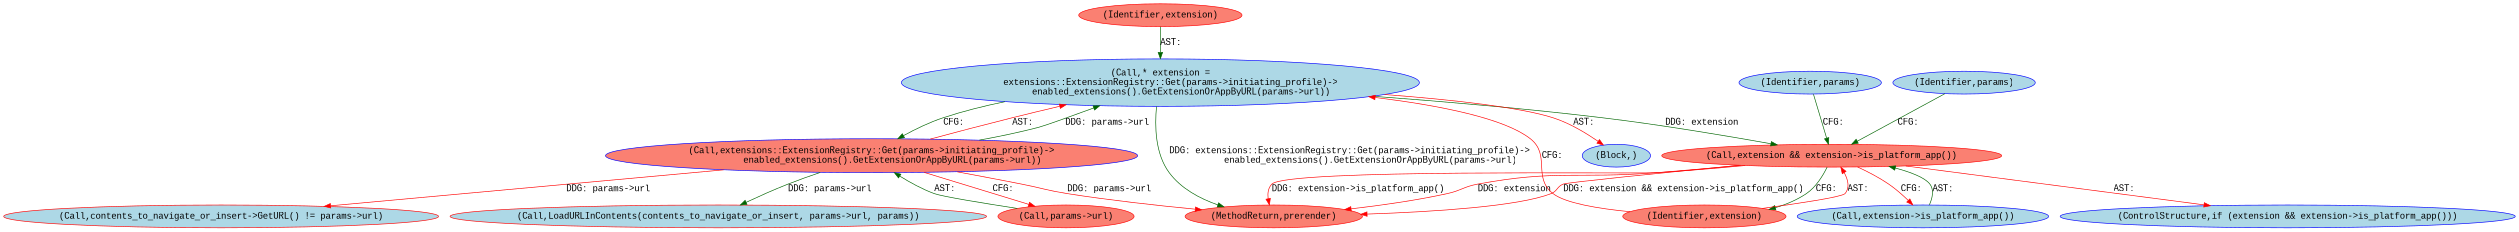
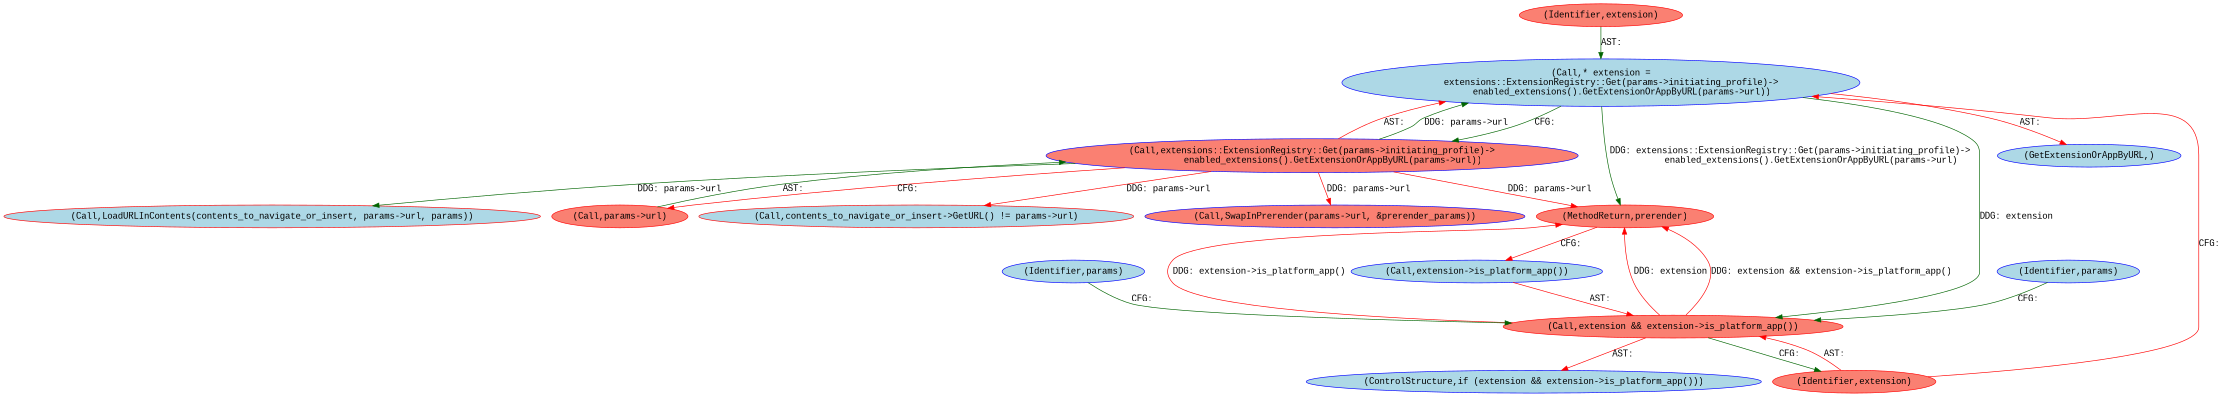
(1616, 156) -> (2089, 156)
(1923, 179) -> (1570, 298)
(1884, 181) -> (1554, 243)
none -> (1335, 216)
